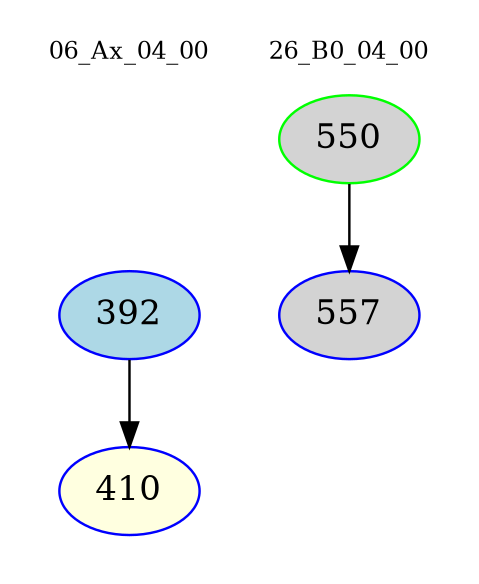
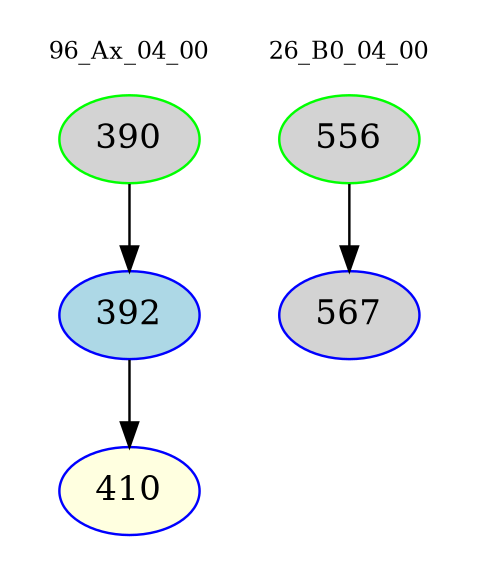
(129, 53) -> (129, 53)
none -> (129, 139)
(349, 139) -> (349, 139)
(349, 315) -> (349, 315)
